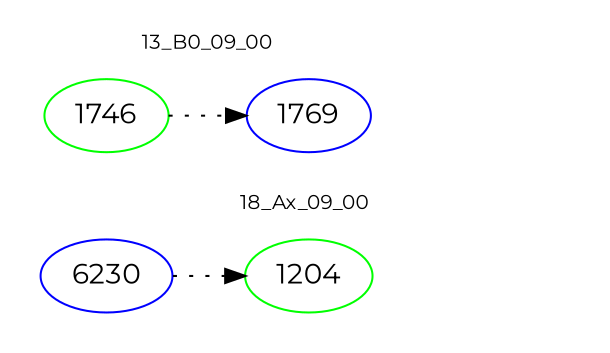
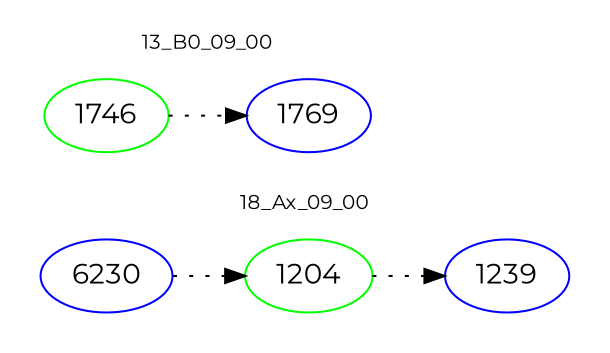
none -> (507, 276)
